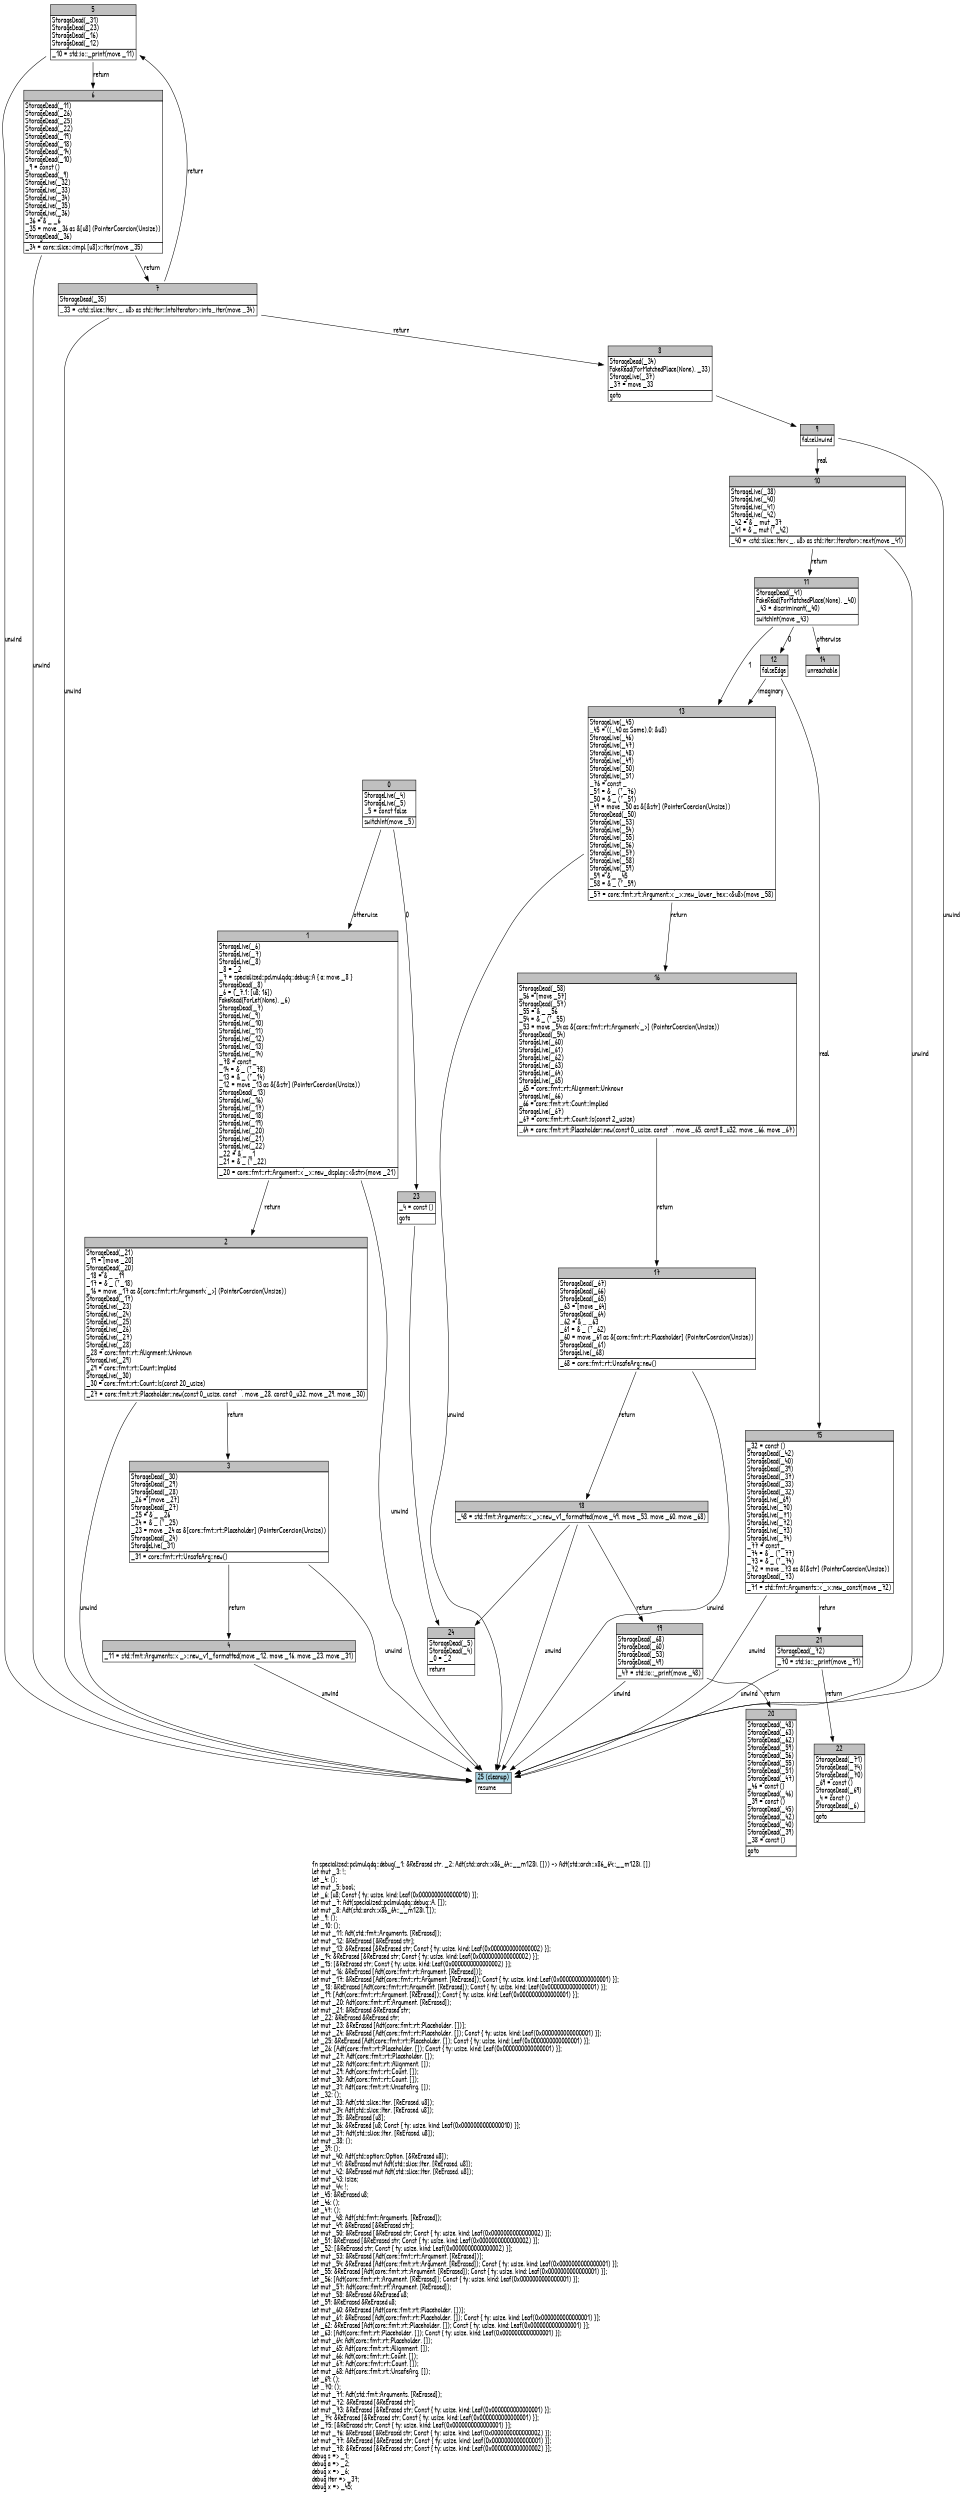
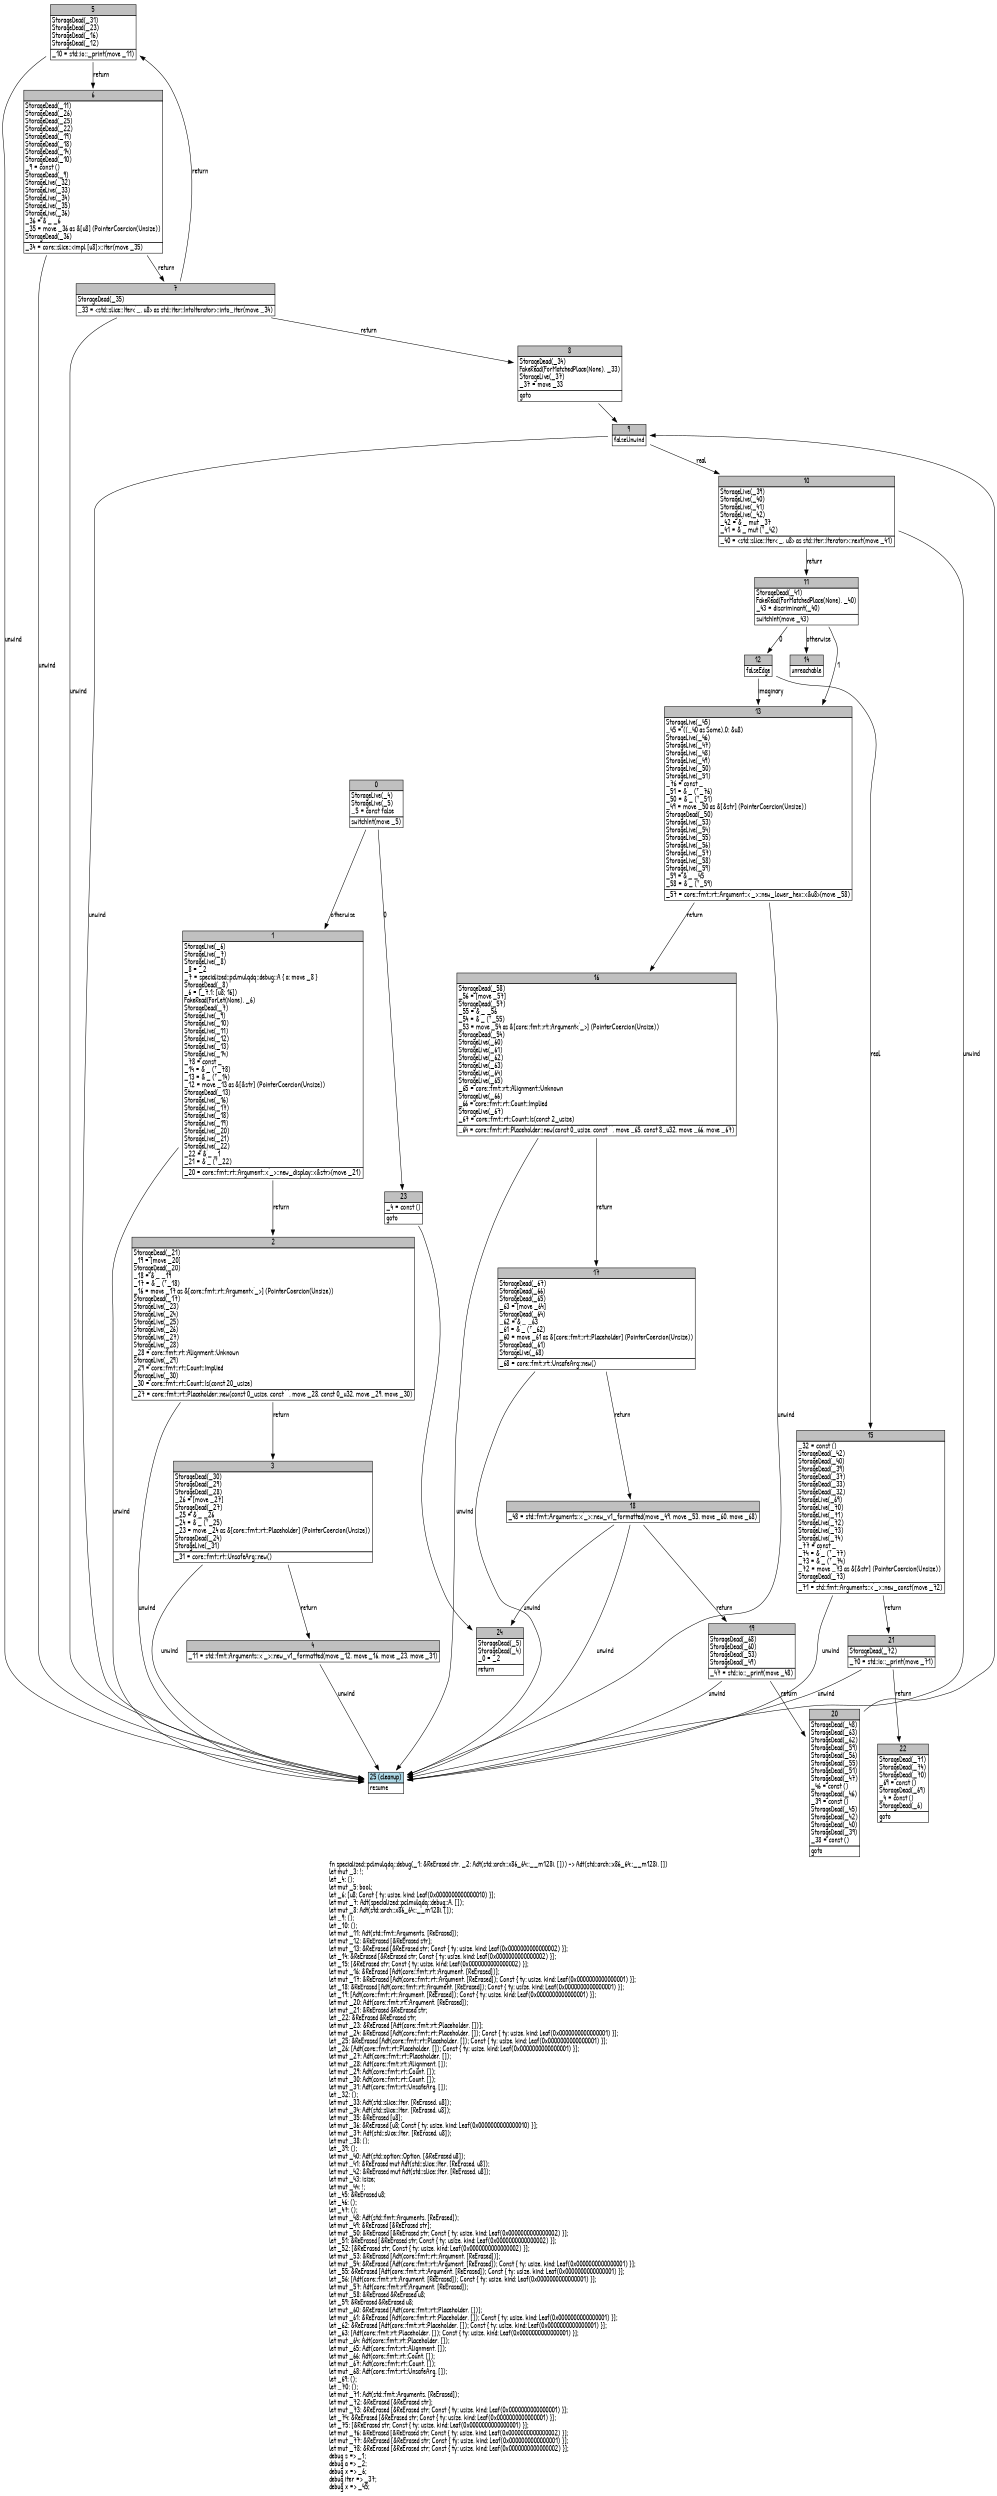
(754, 492) -> (743, 492)
none -> (995, 978)
none -> (455, 1451)
